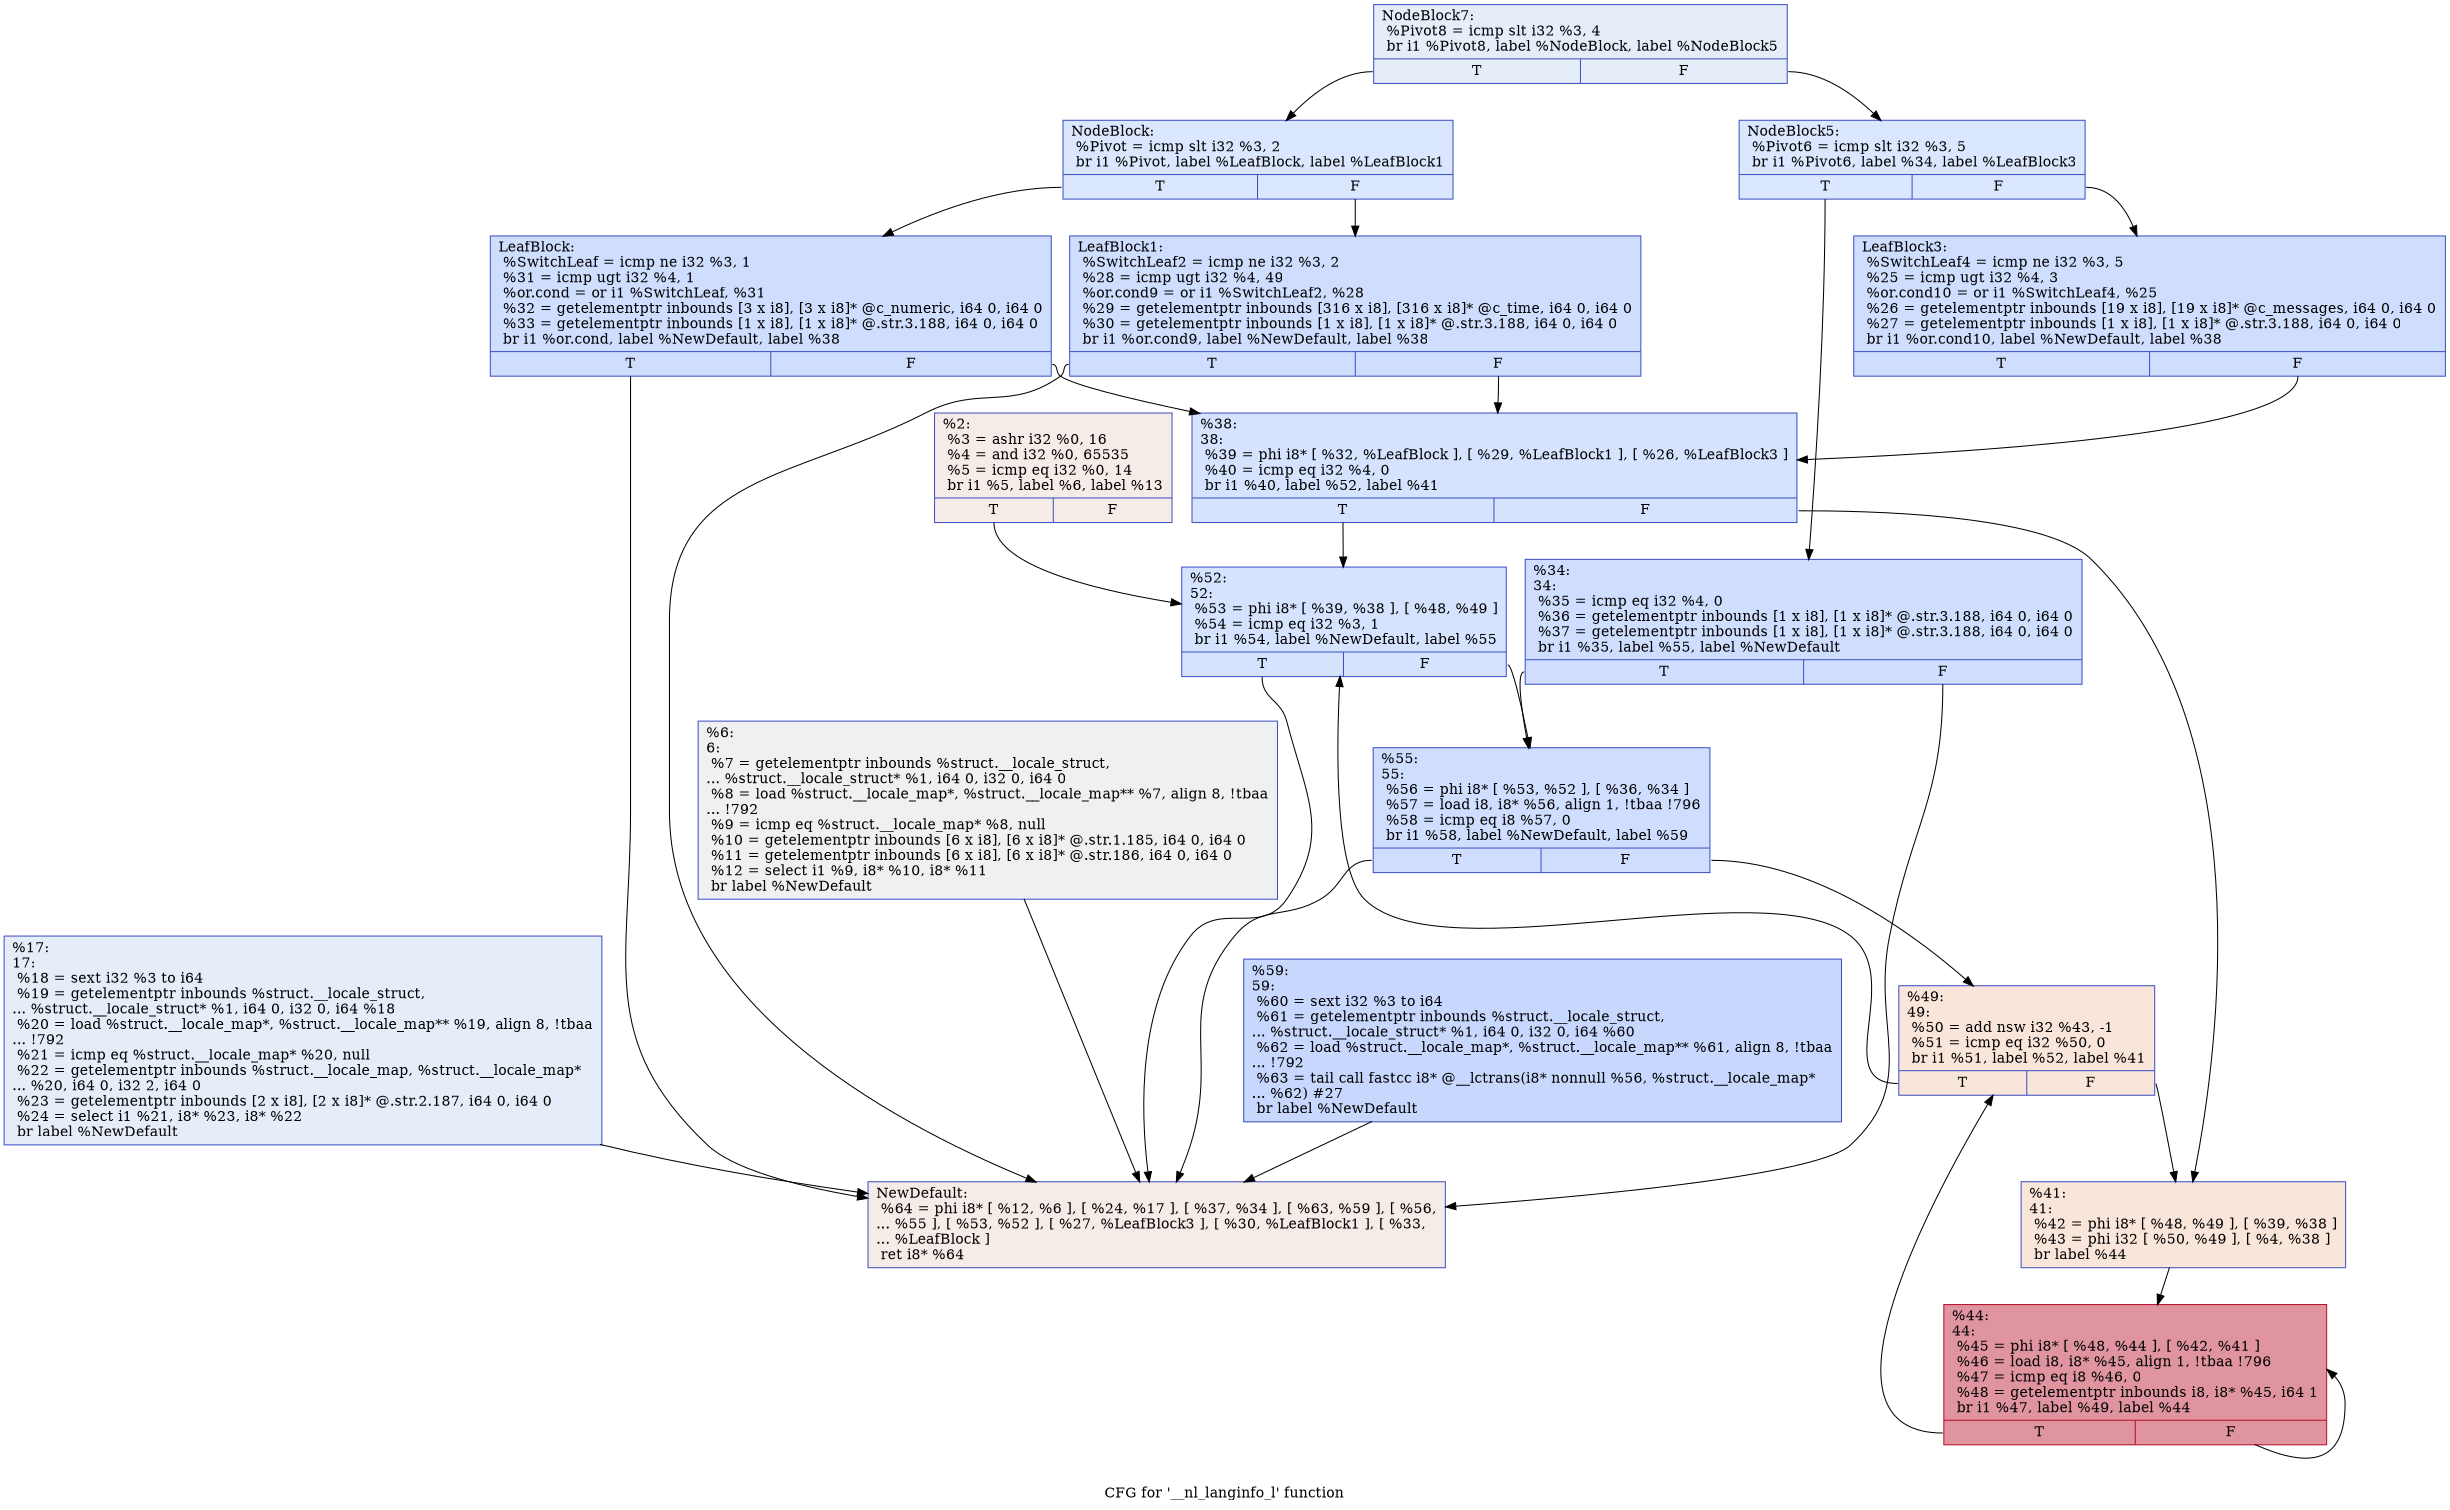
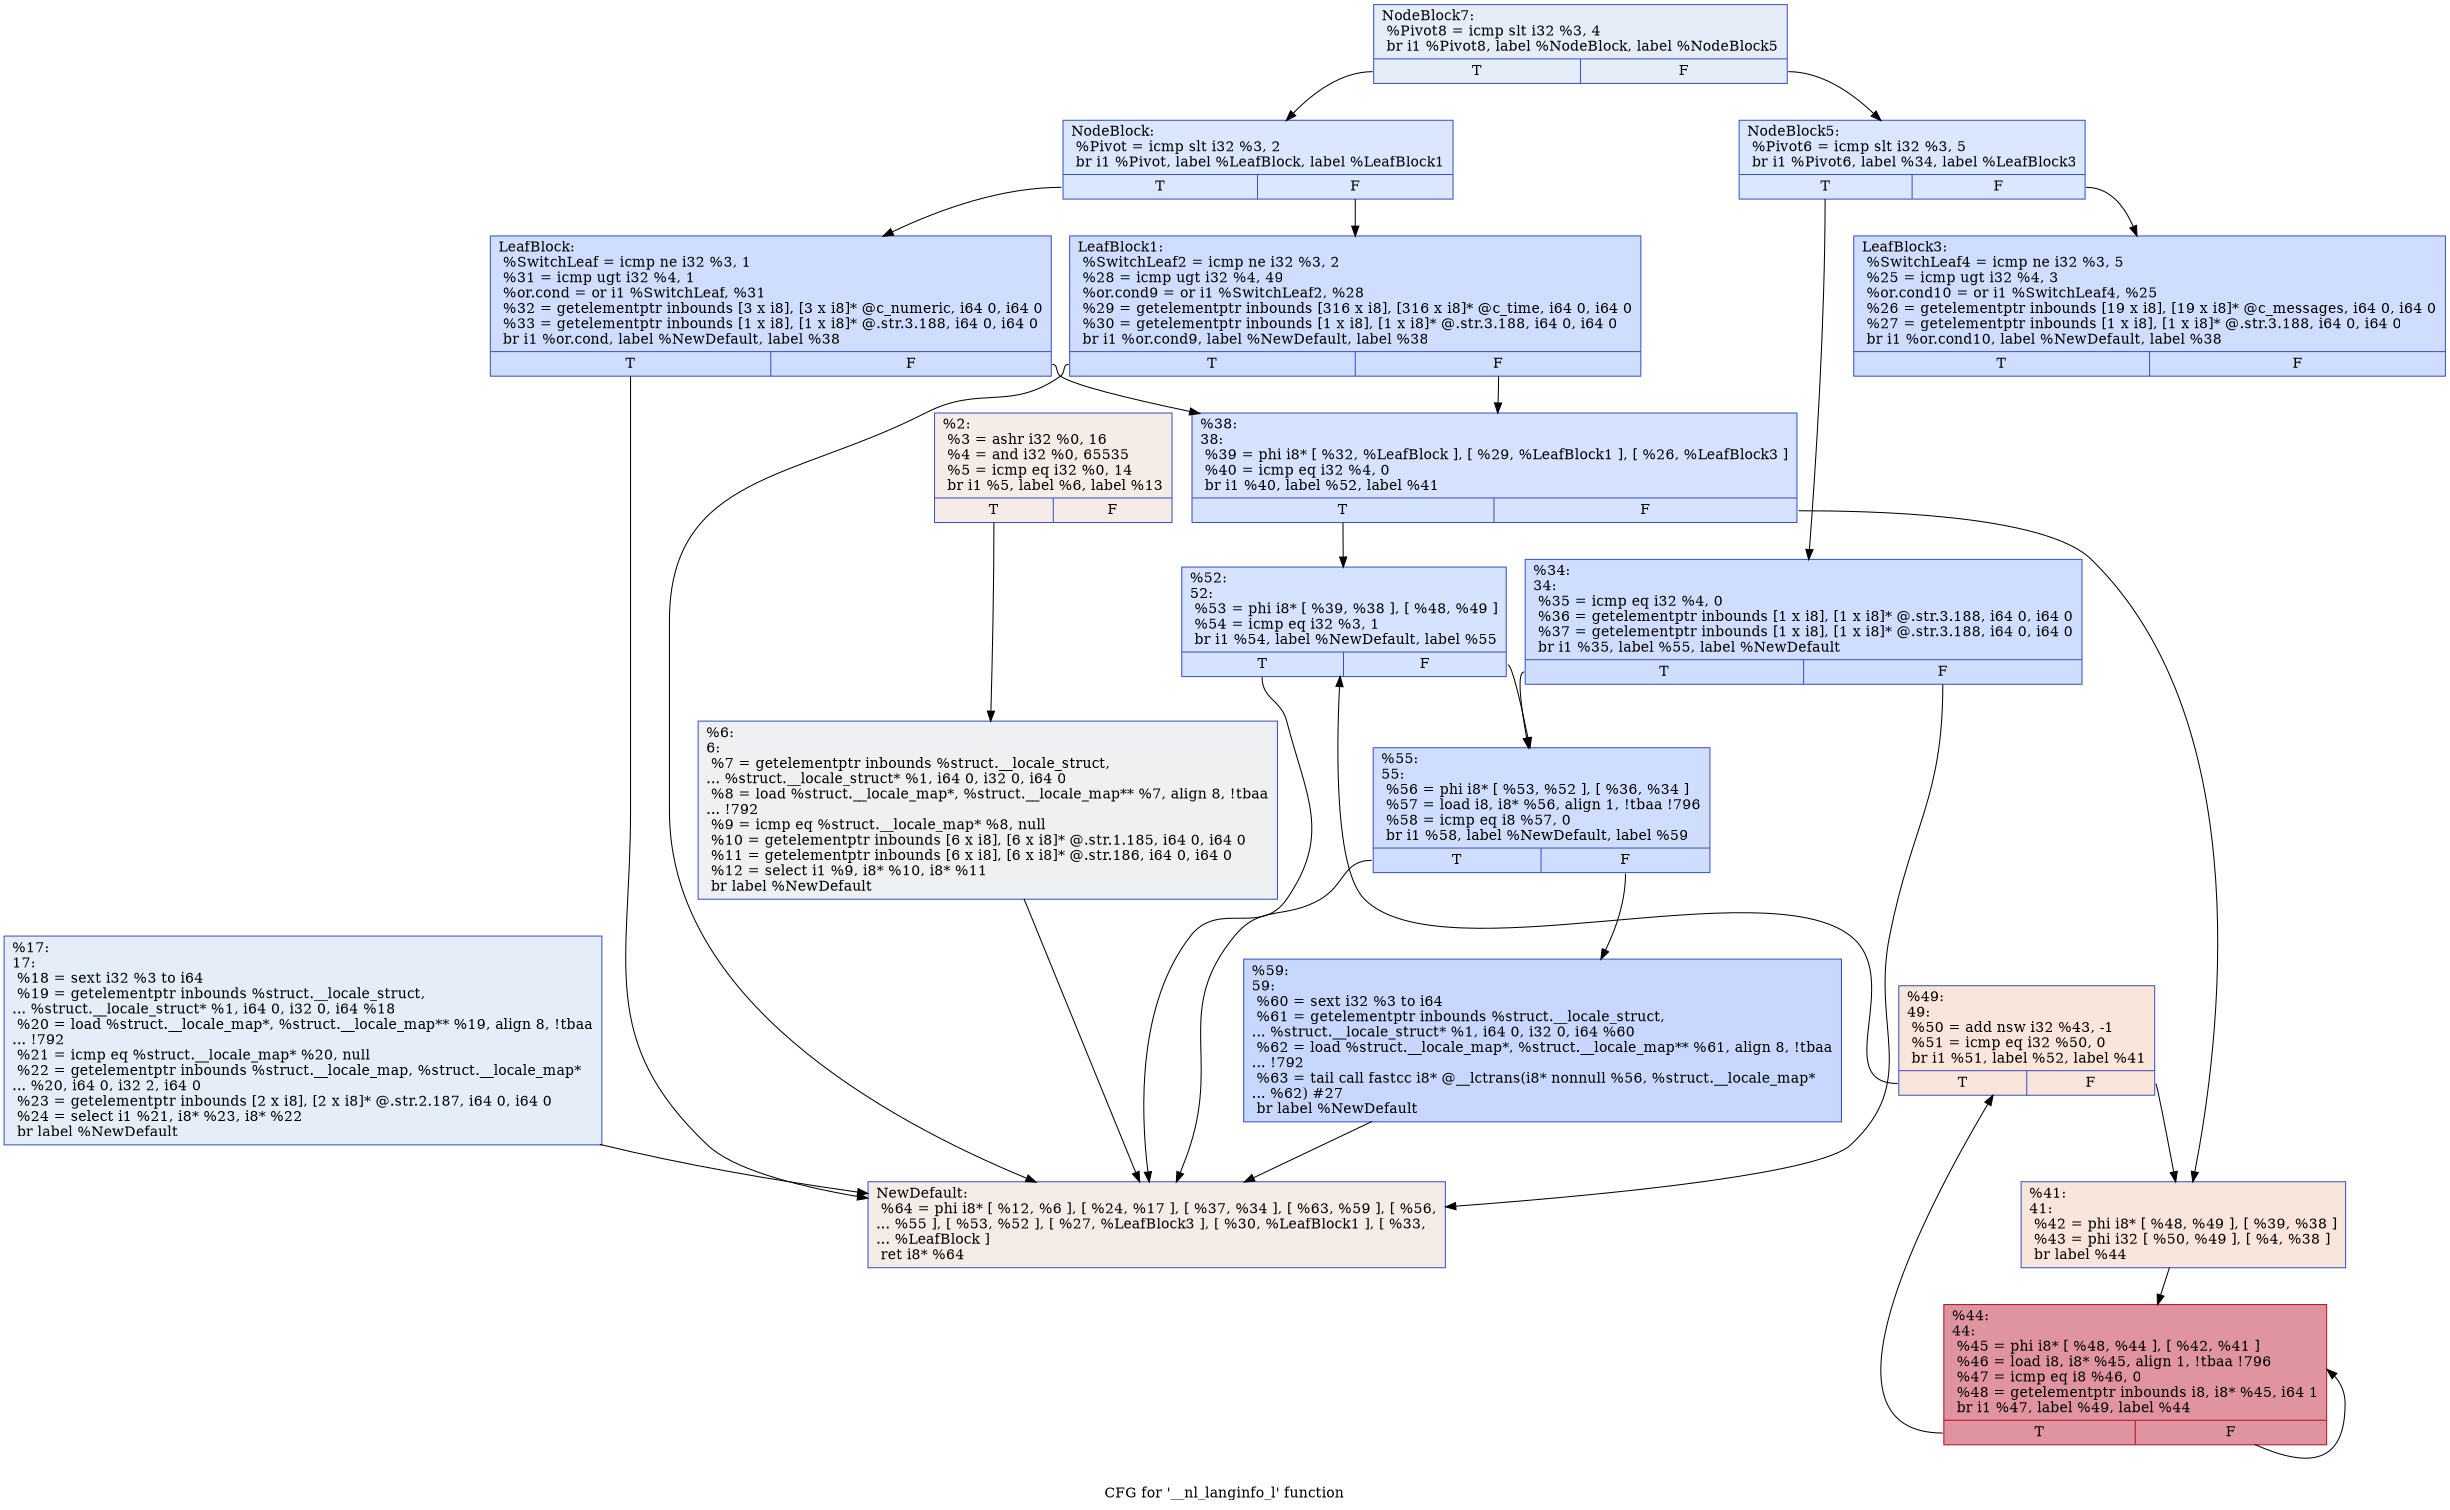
(2061, 443) -> none
(1072, 580) -> (993, 617)
(1848, 898) -> (1620, 913)
